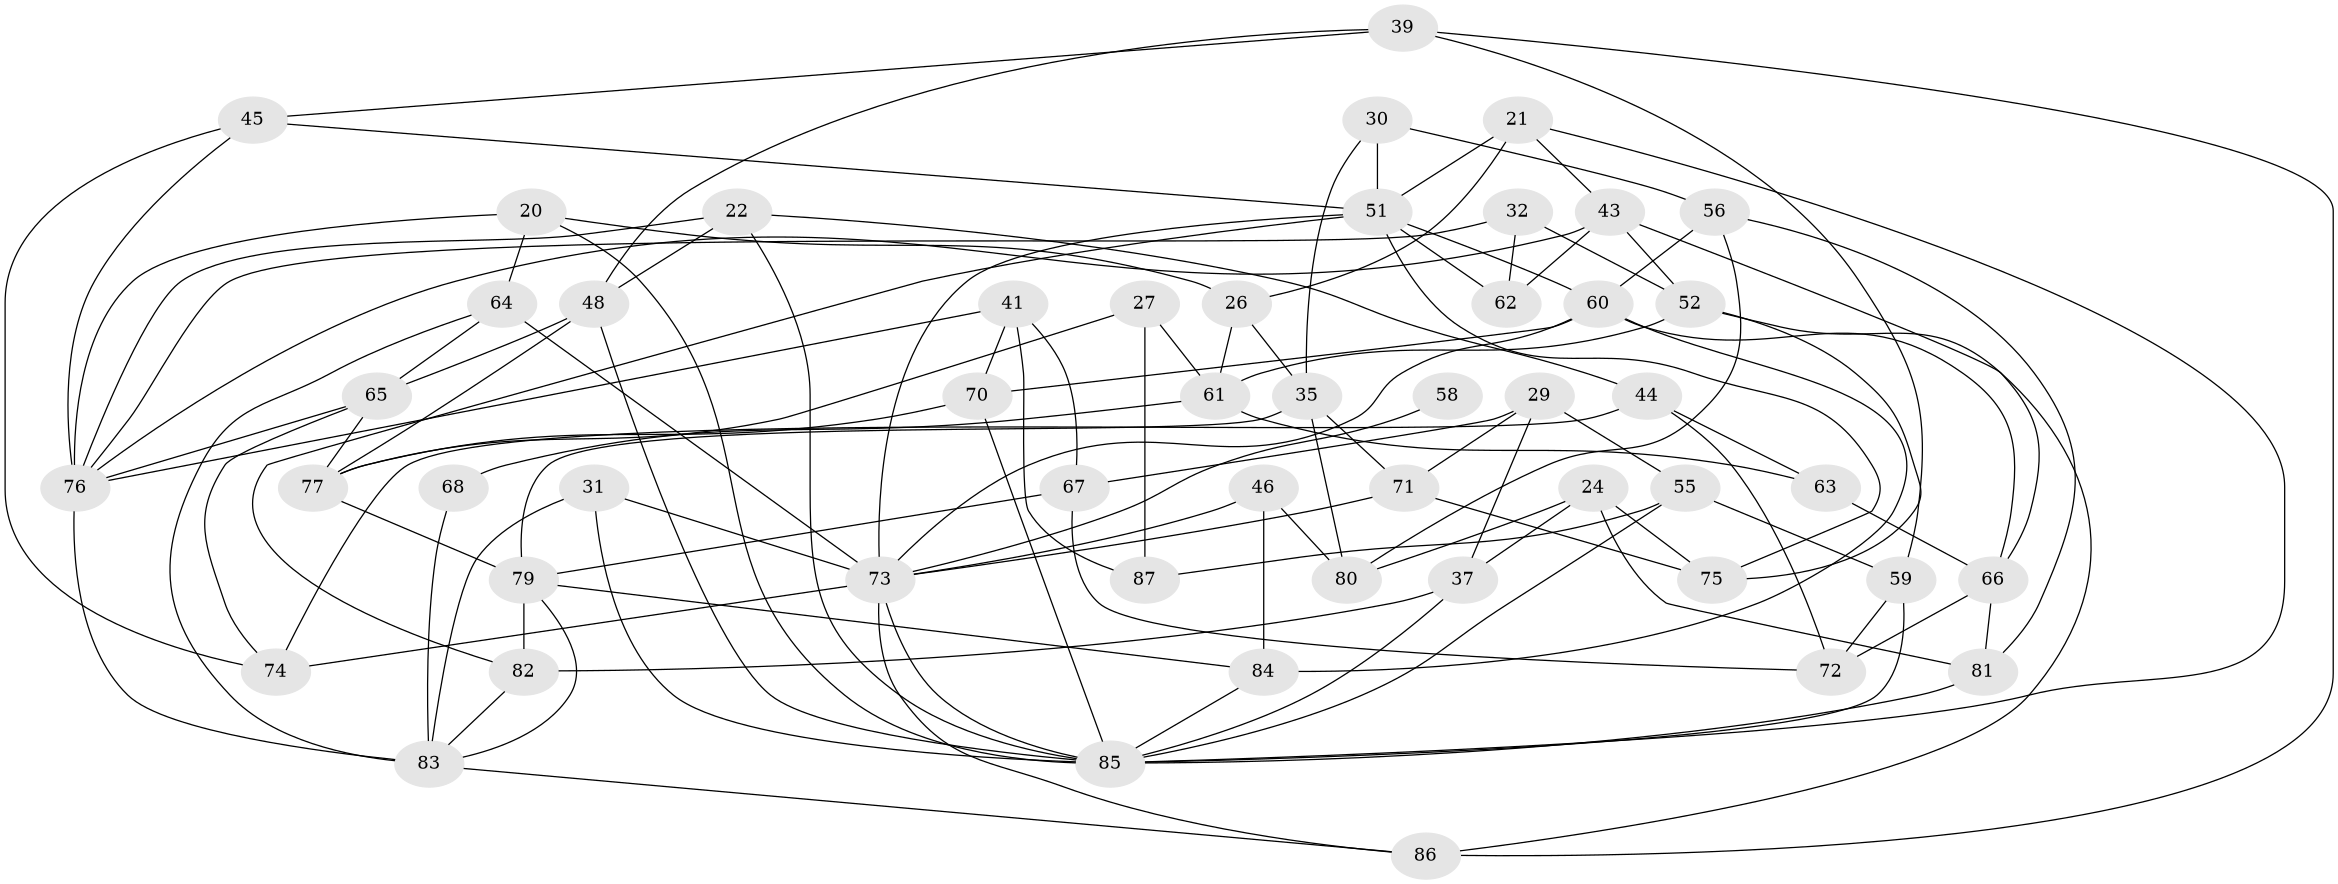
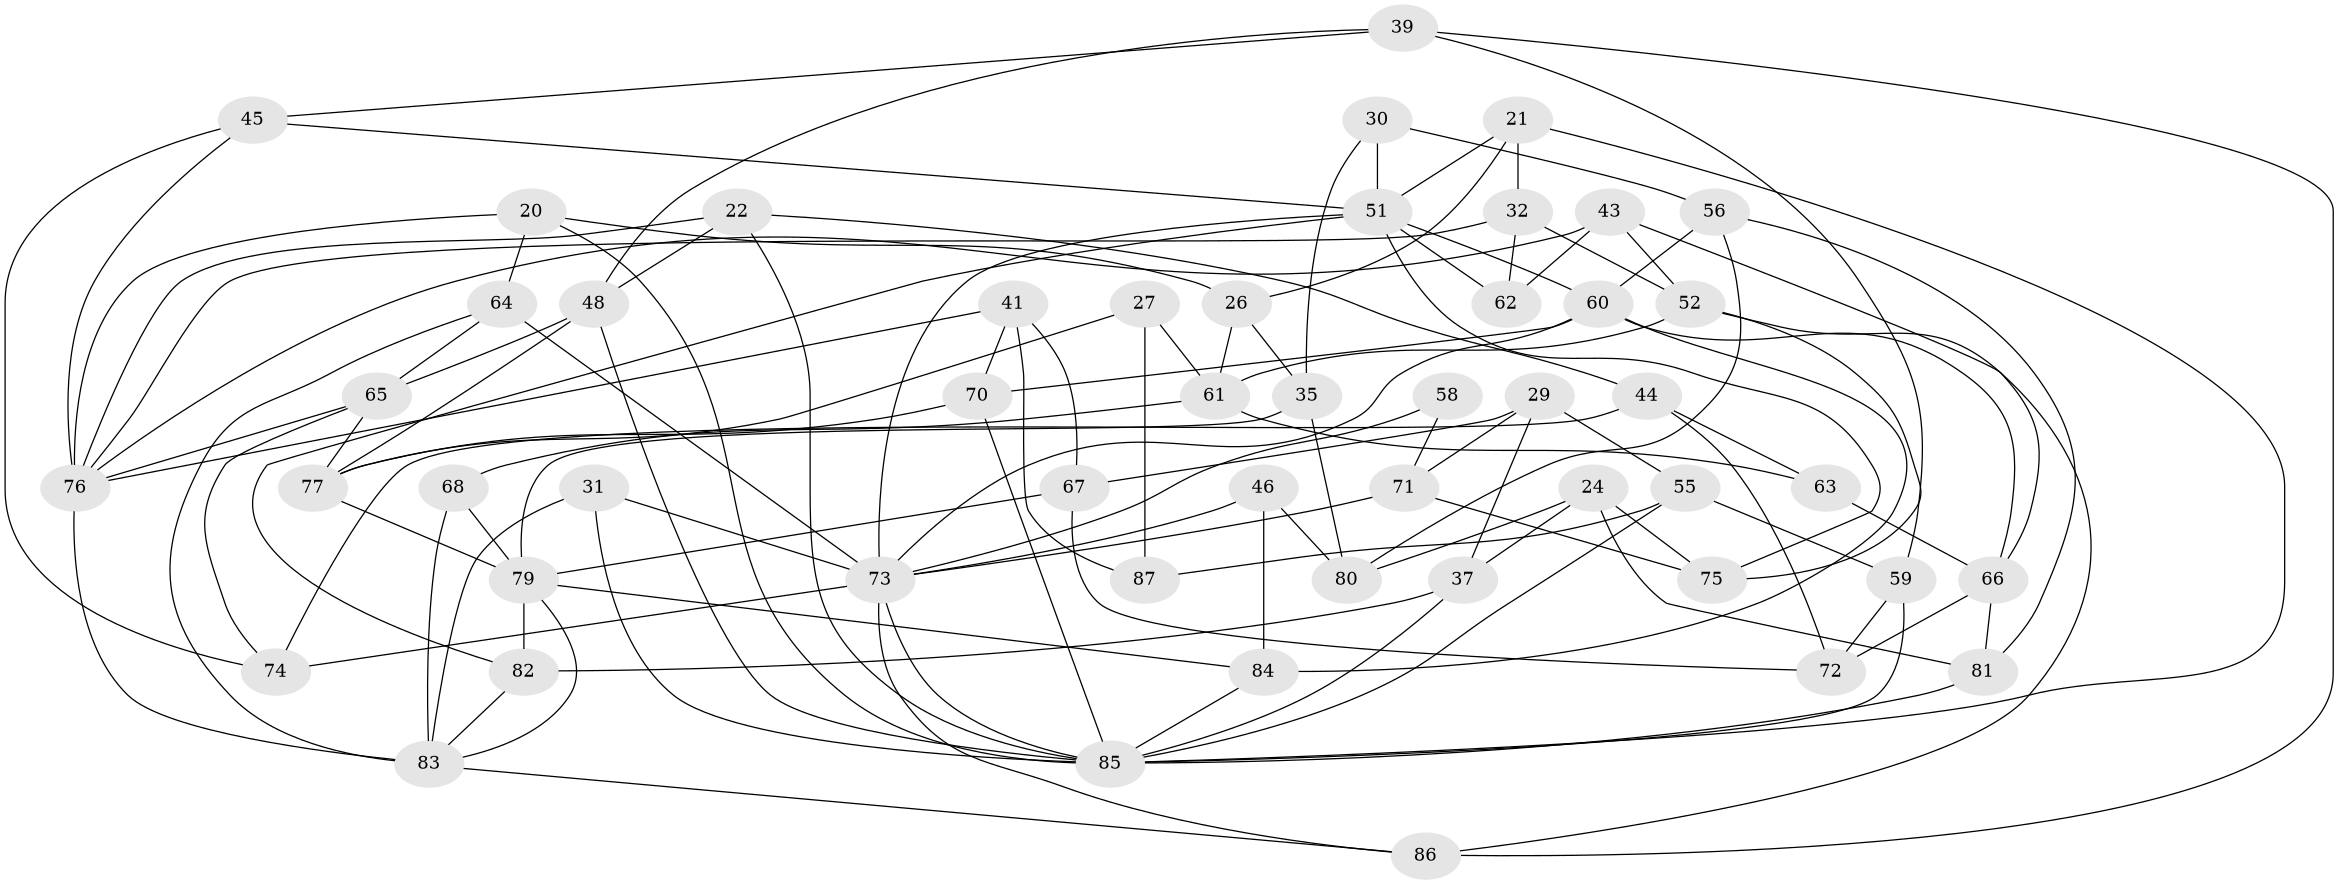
(1575, 177) -> (1518, 166)
(1364, 450) -> (1427, 439)
none -> (489, 534)
